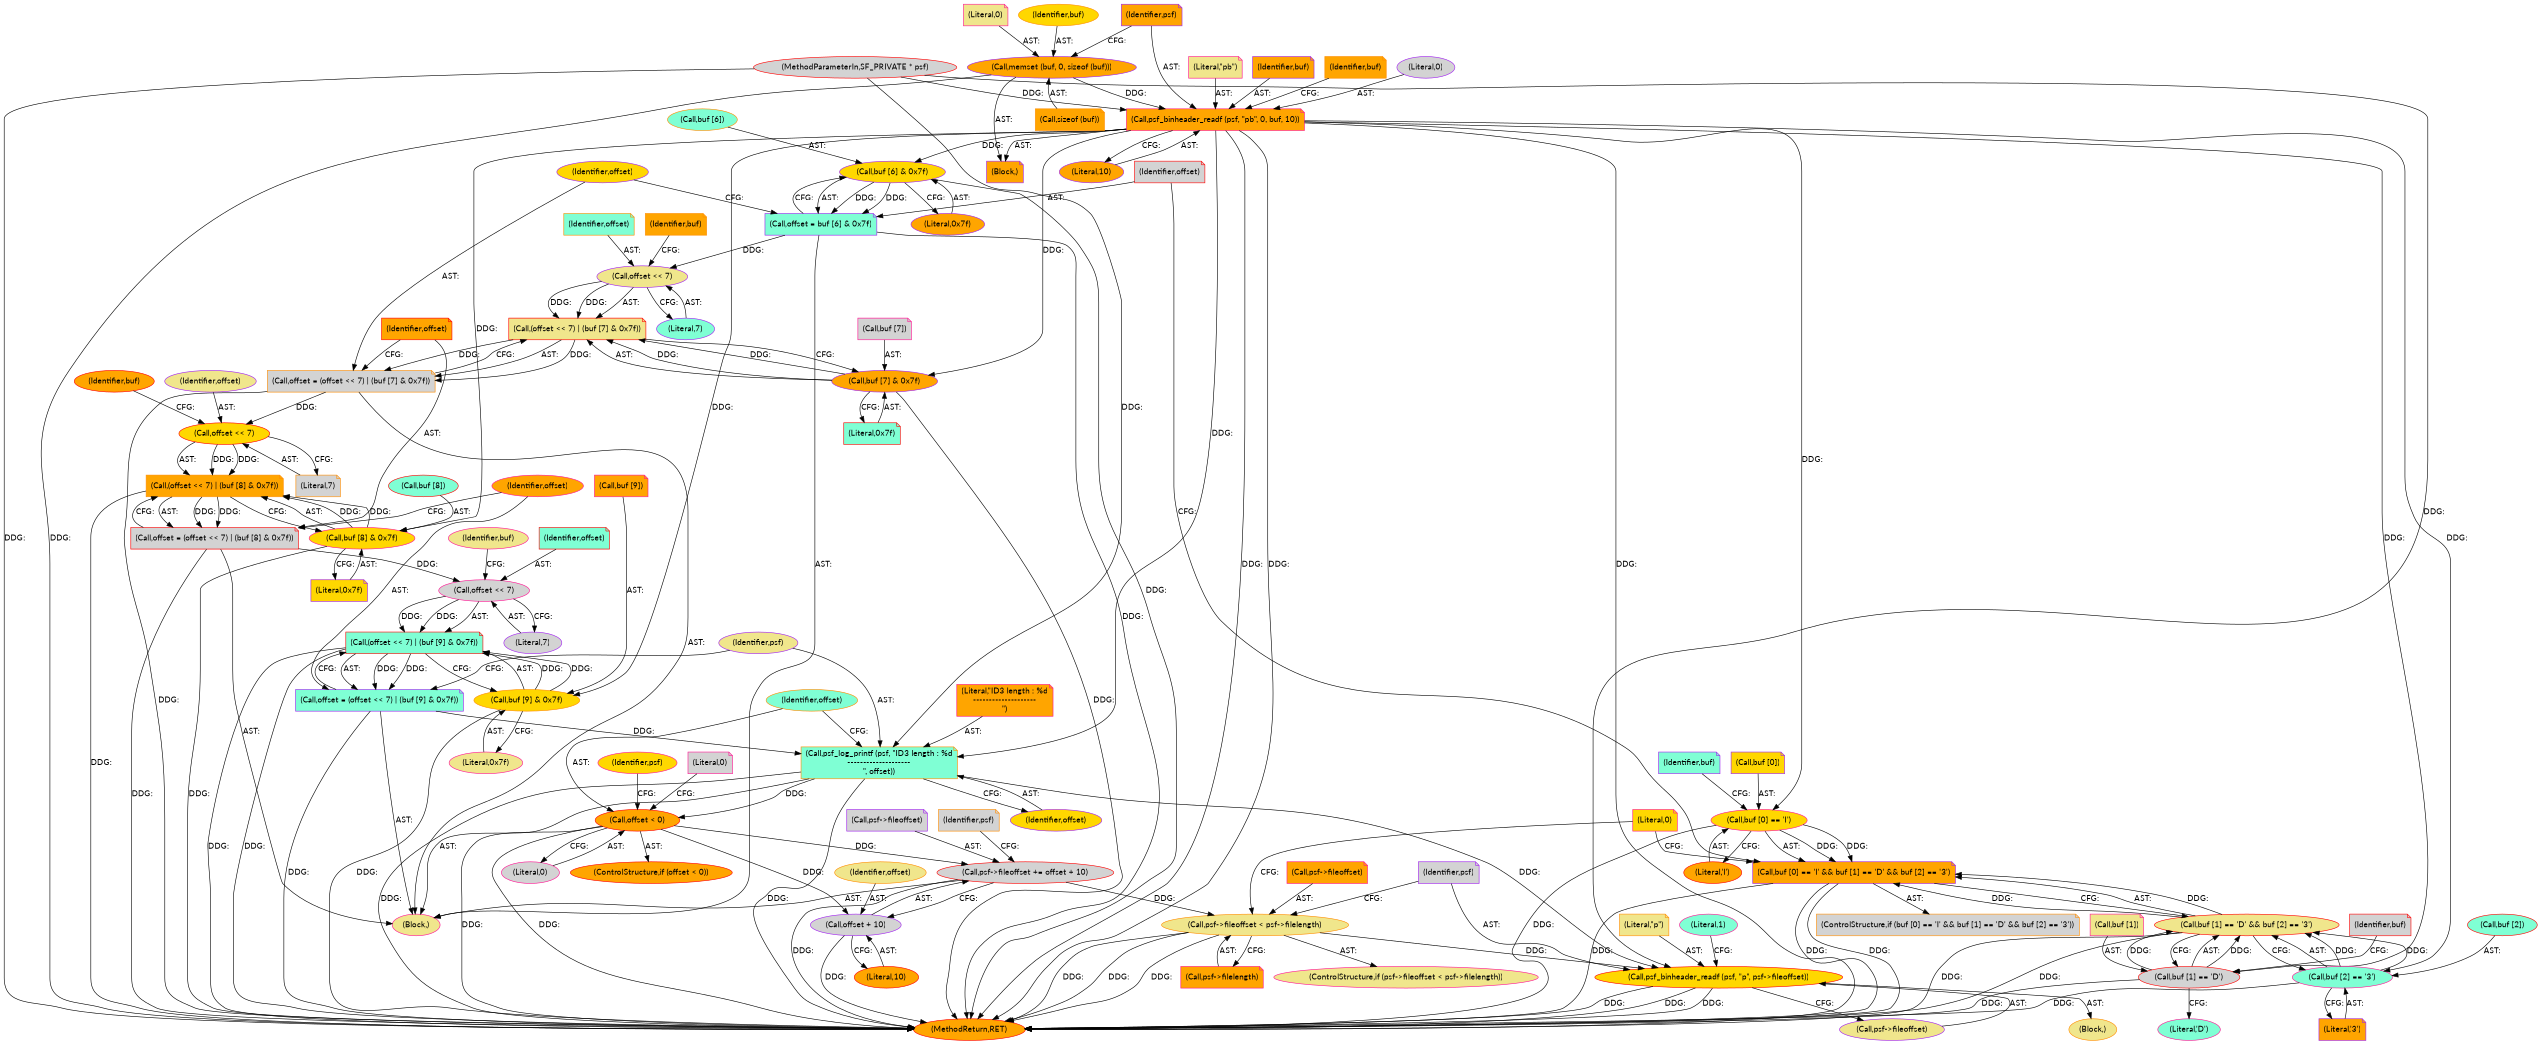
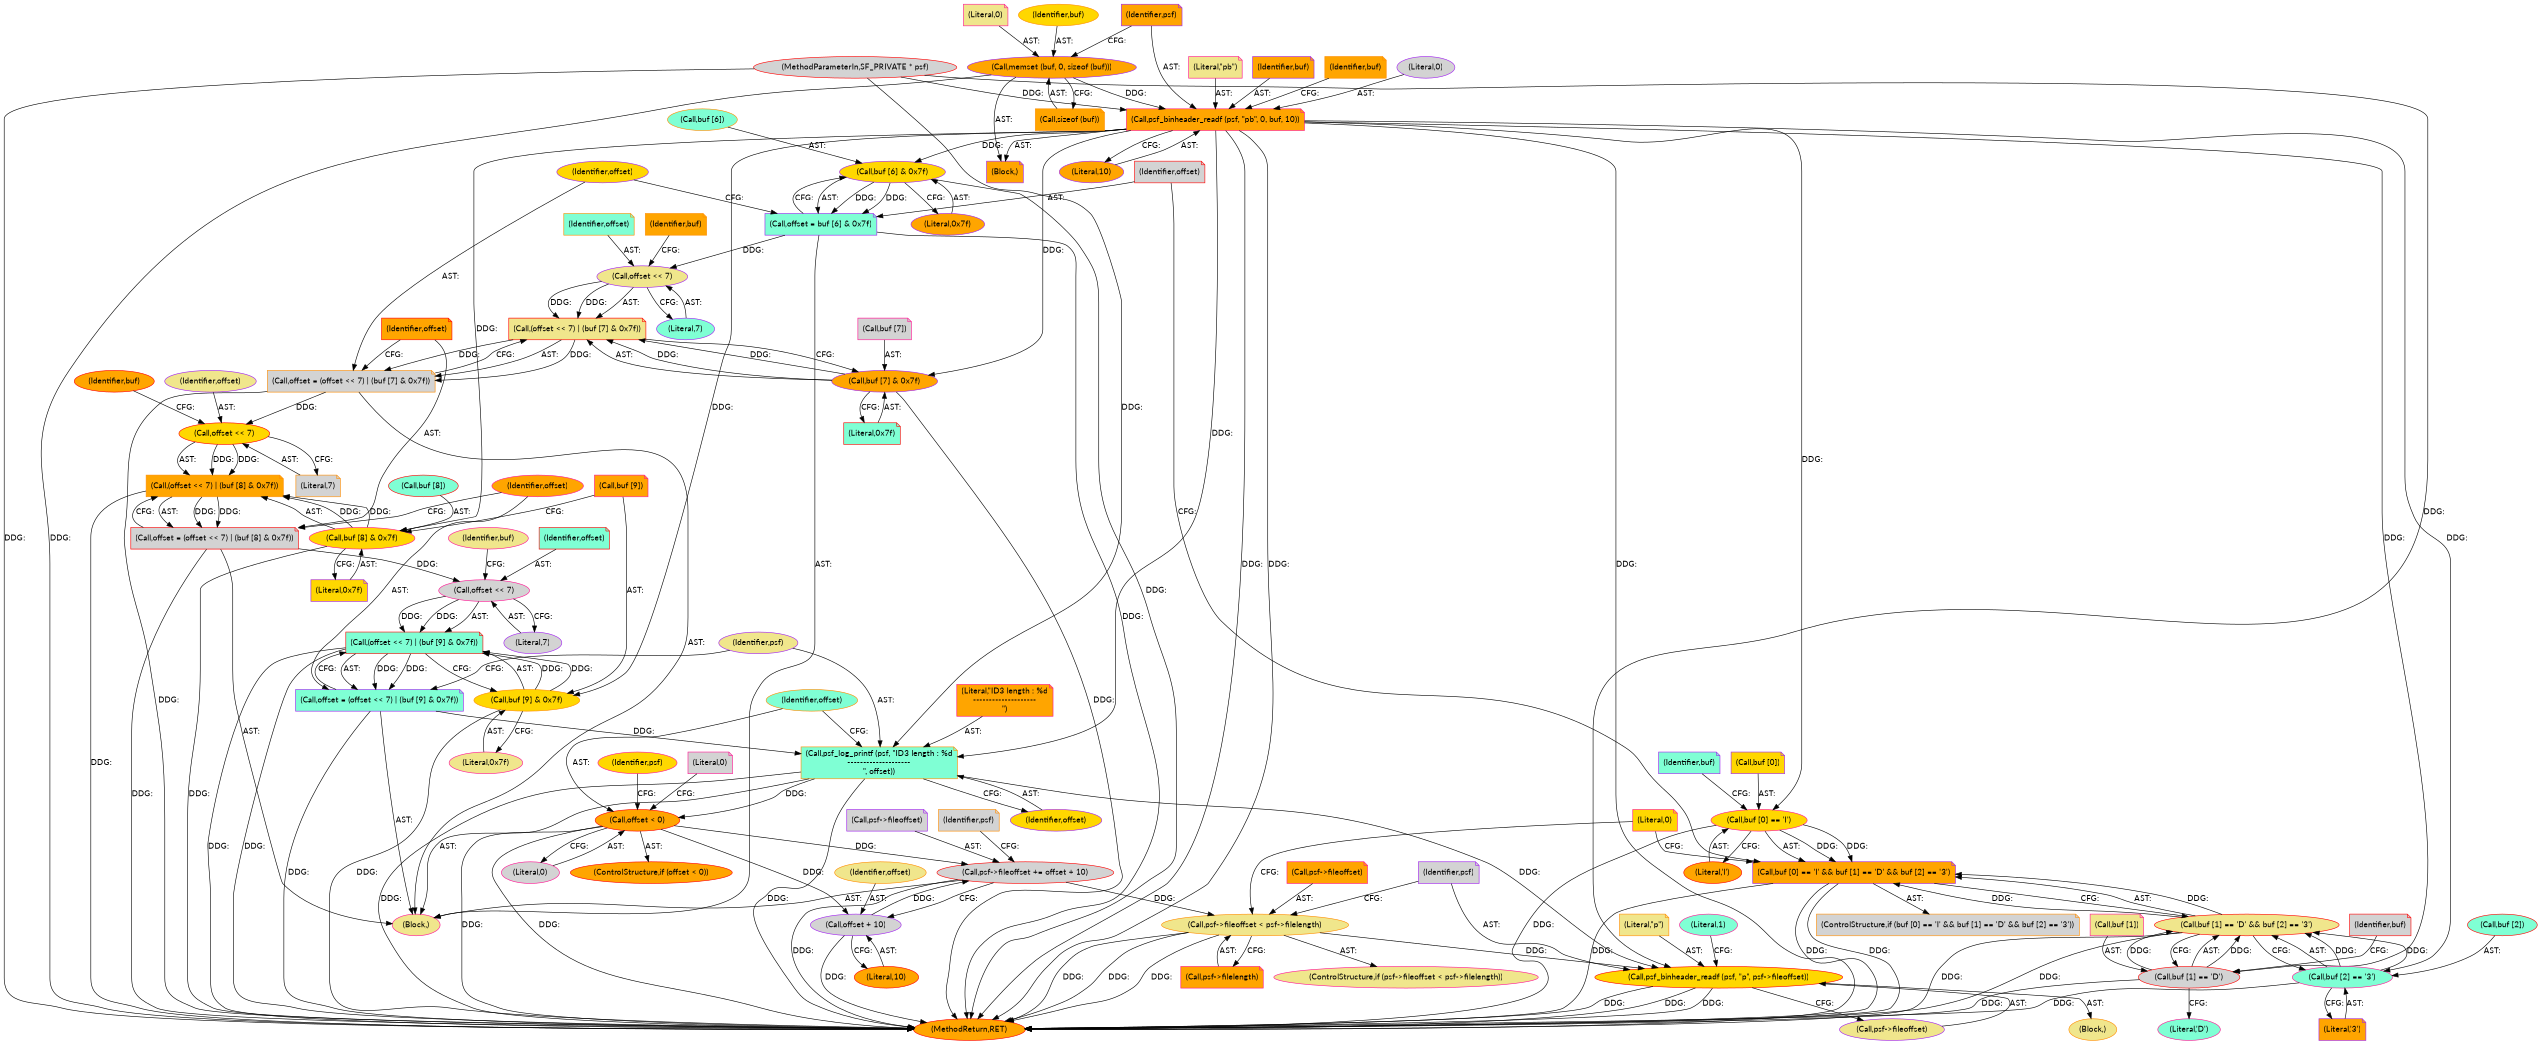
none -> (1072, 89)
(271, 518) -> (513, 514)
(925, 899) -> (925, 899)
